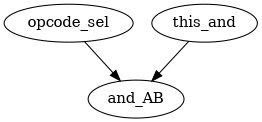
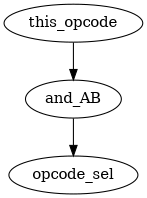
(205, 23) -> (73, 23)
(99, 57) -> (73, 132)
